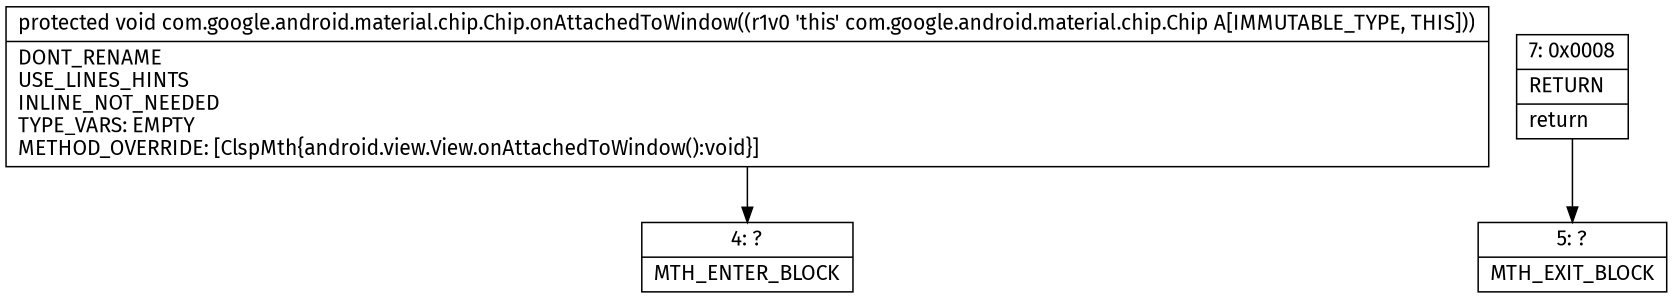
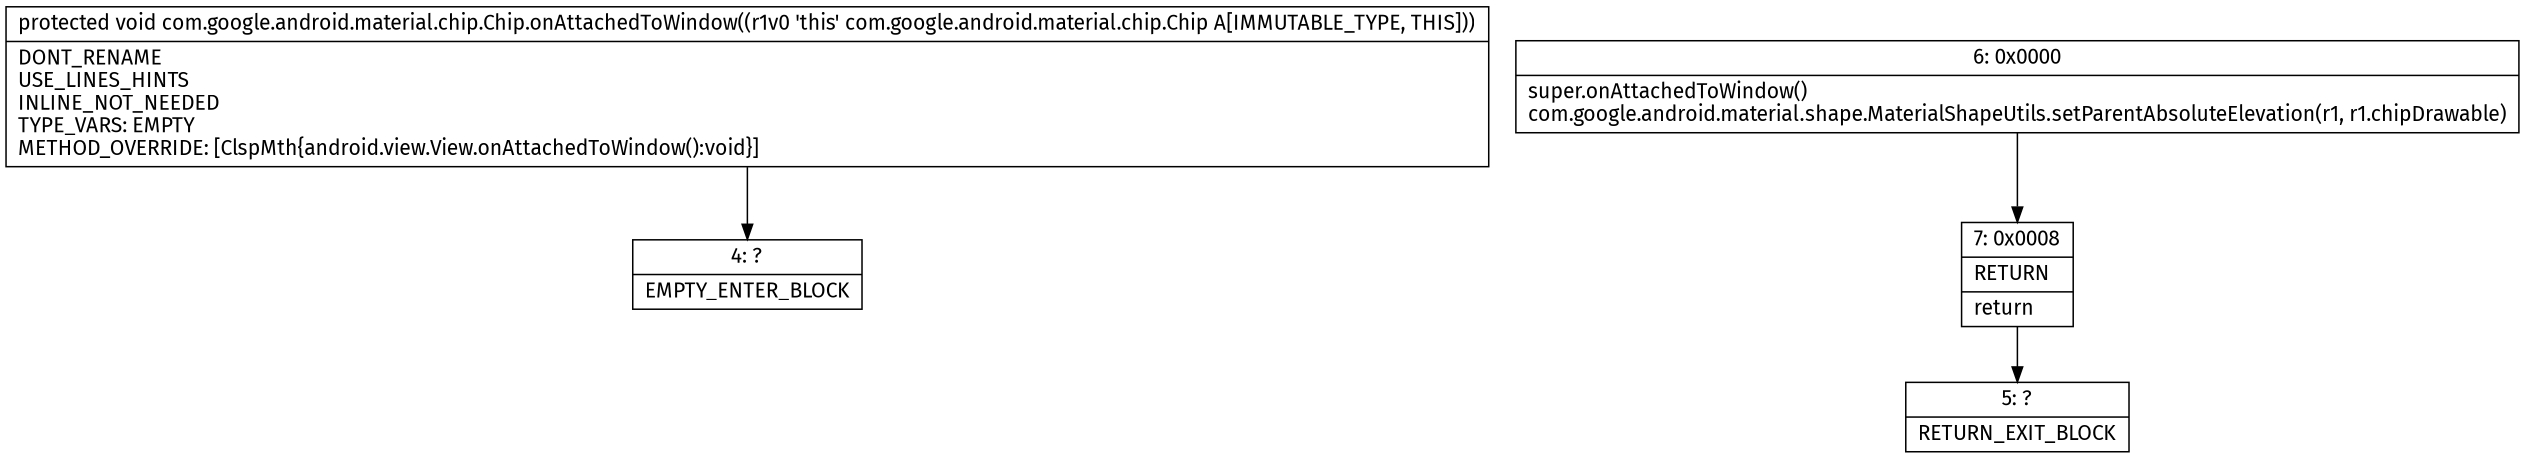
none -> (2017, 87)
(747, 274) -> (747, 291)
(1572, 274) -> (2017, 434)
